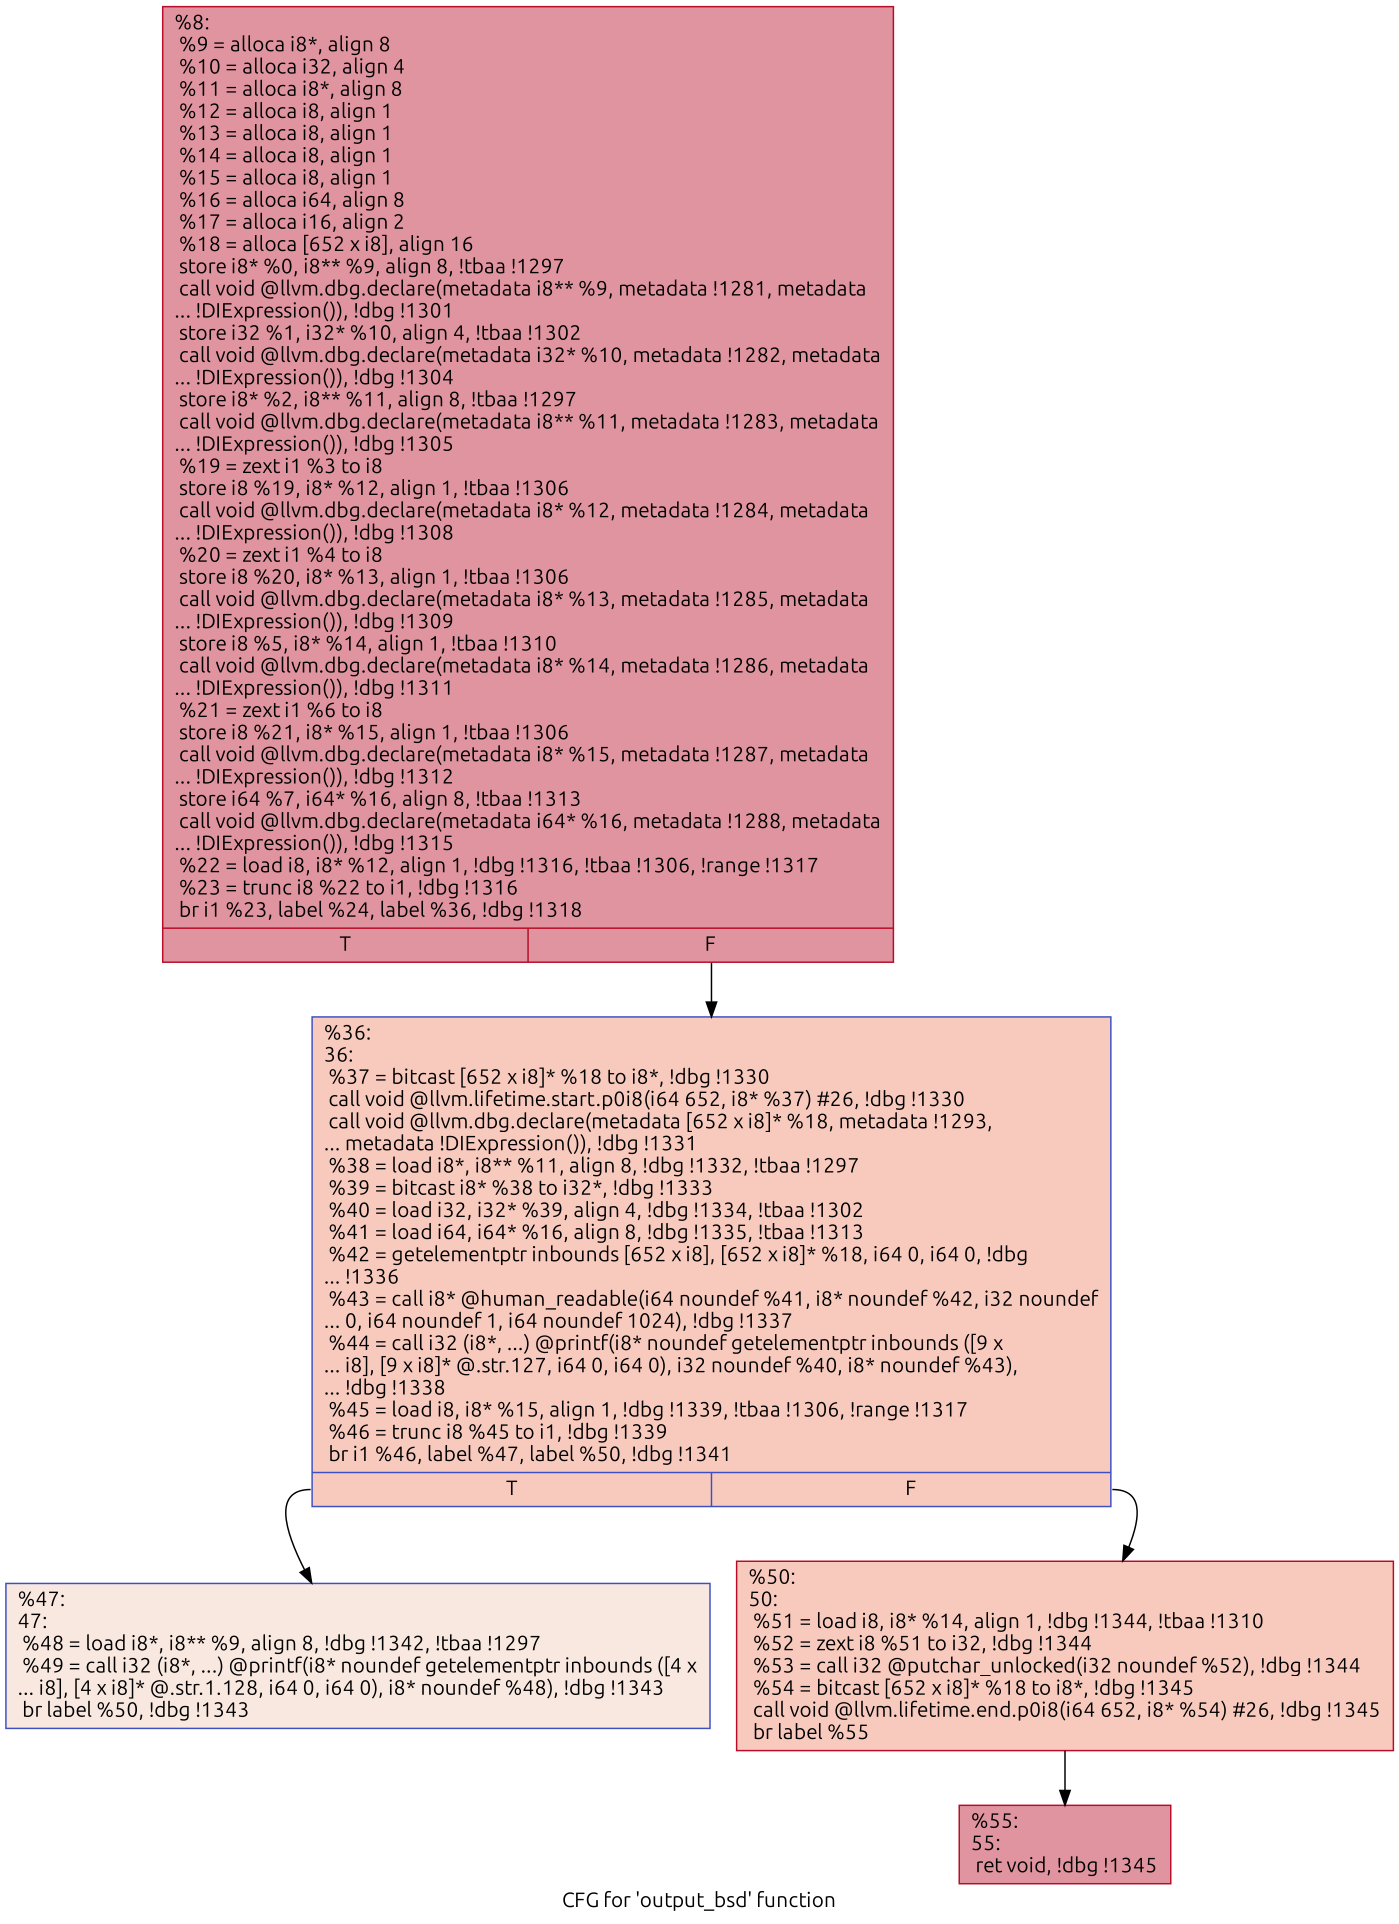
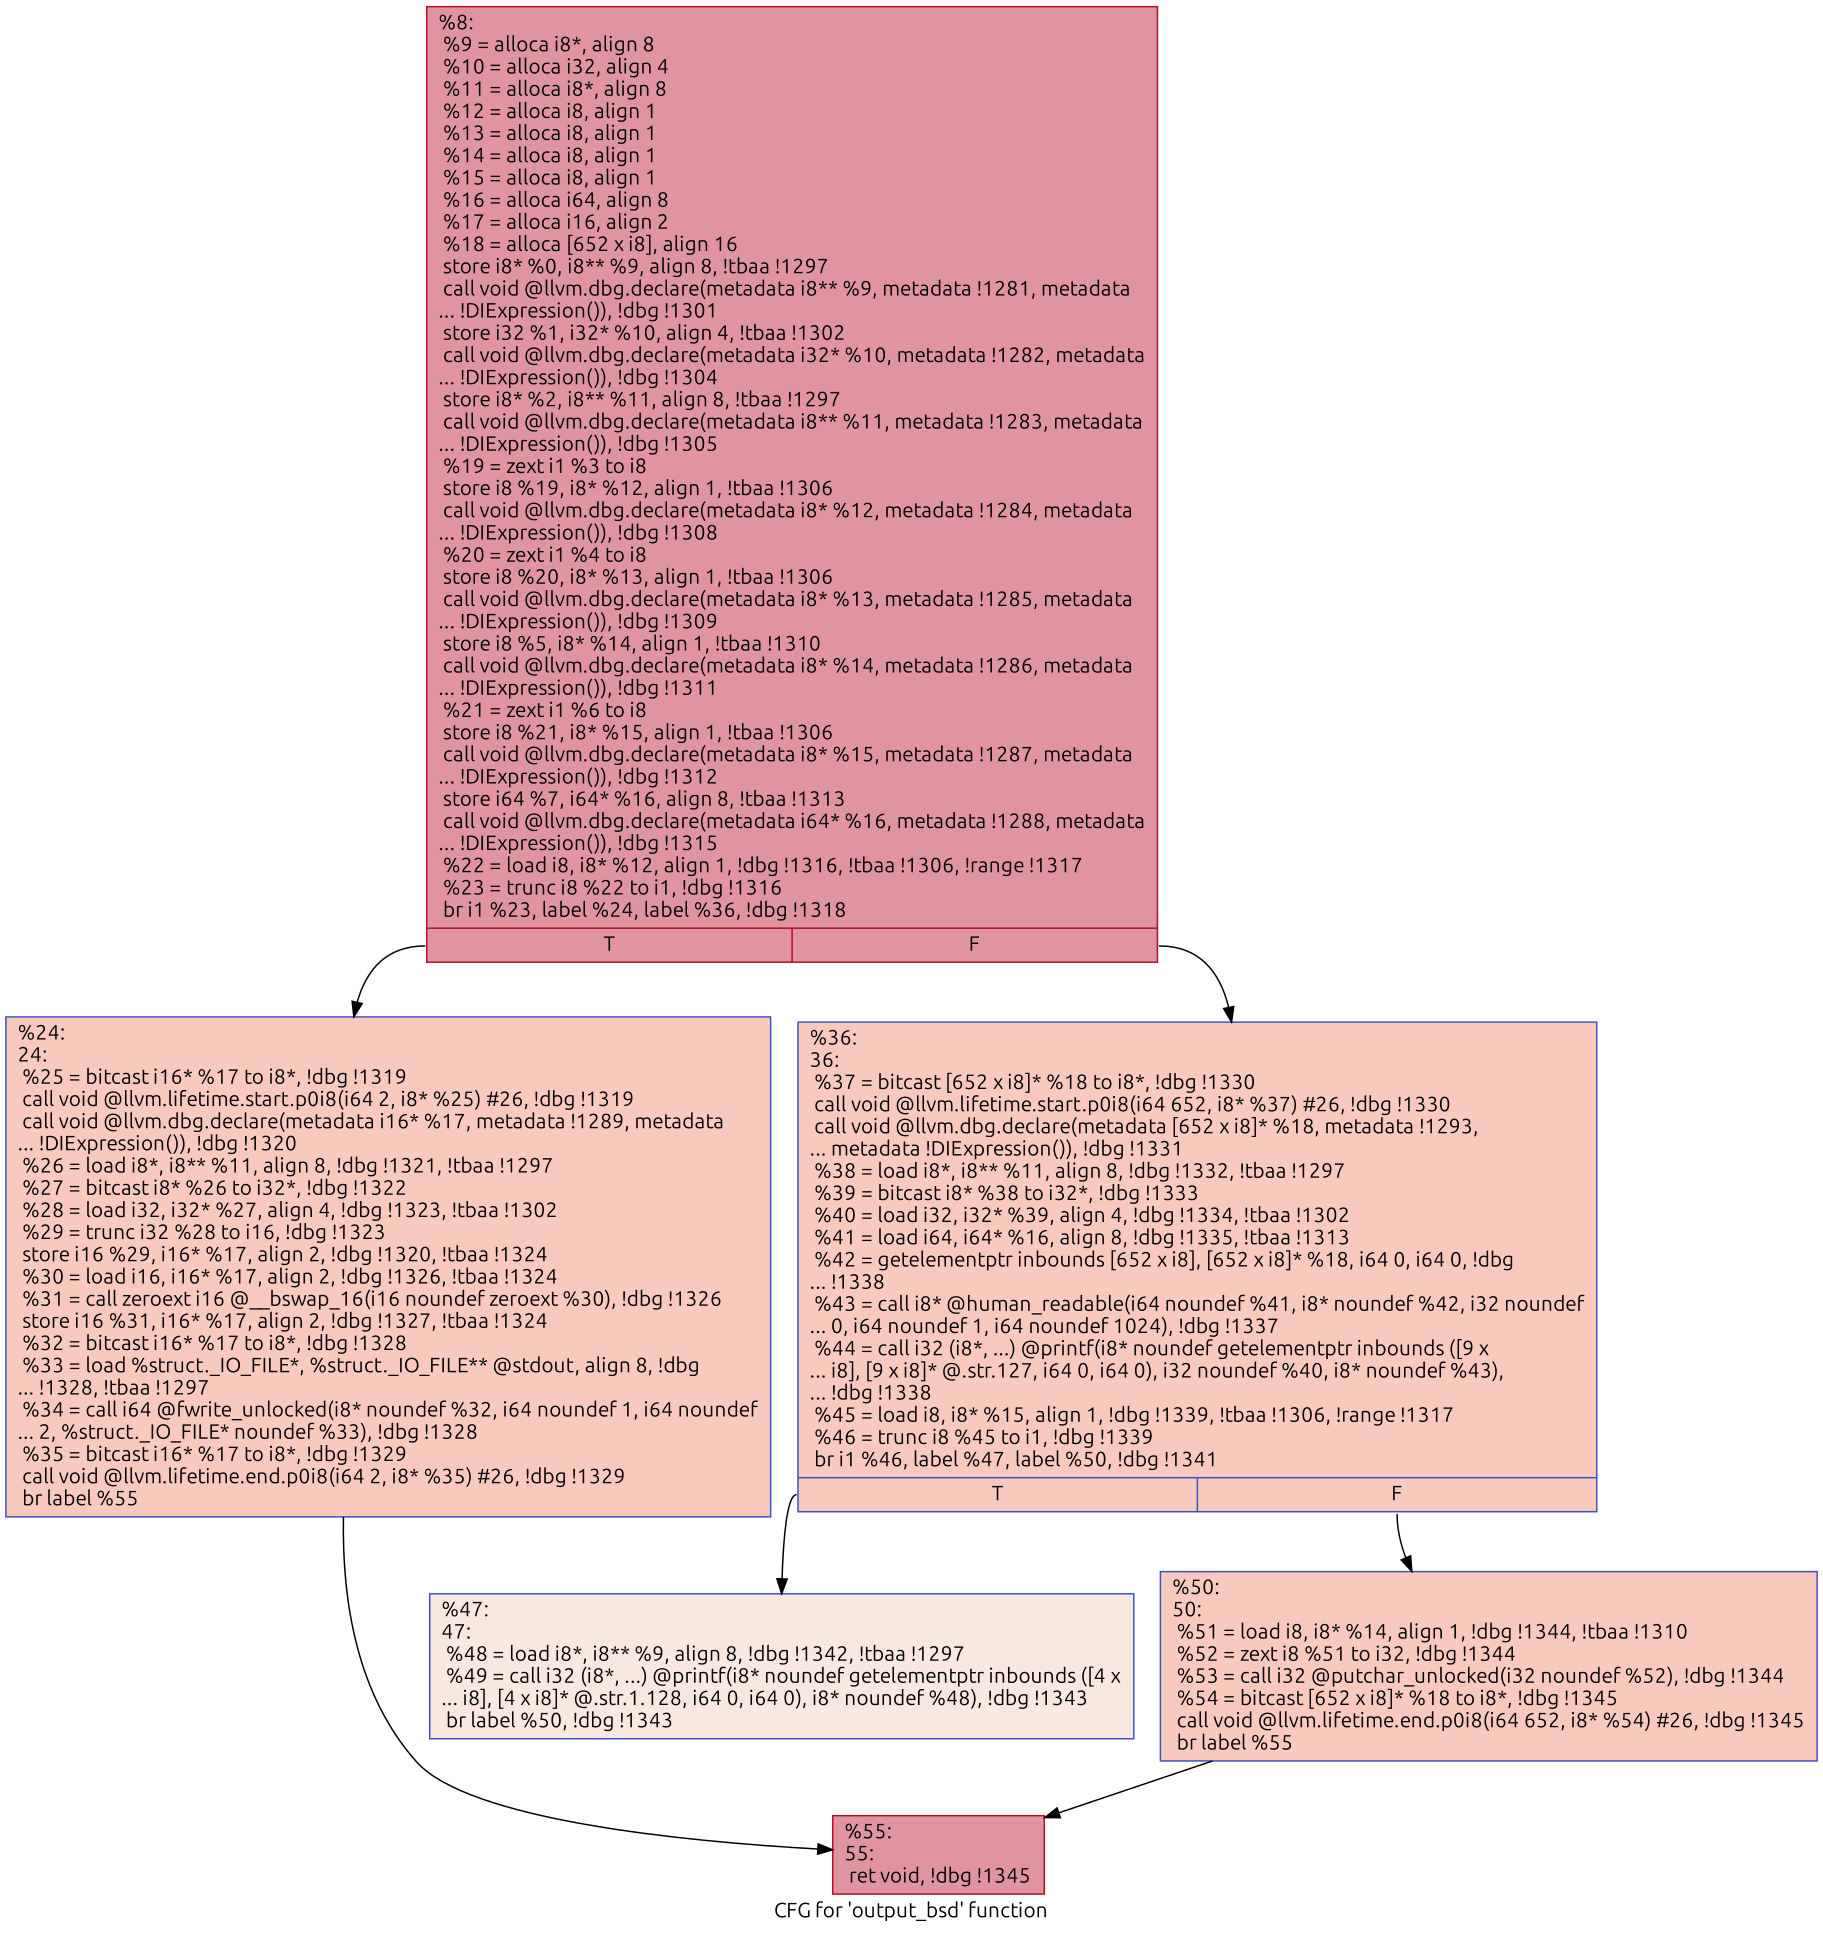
none -> (388, 1267)
(362, 1277) -> (848, 1282)
(1065, 1656) -> (1489, 1666)
